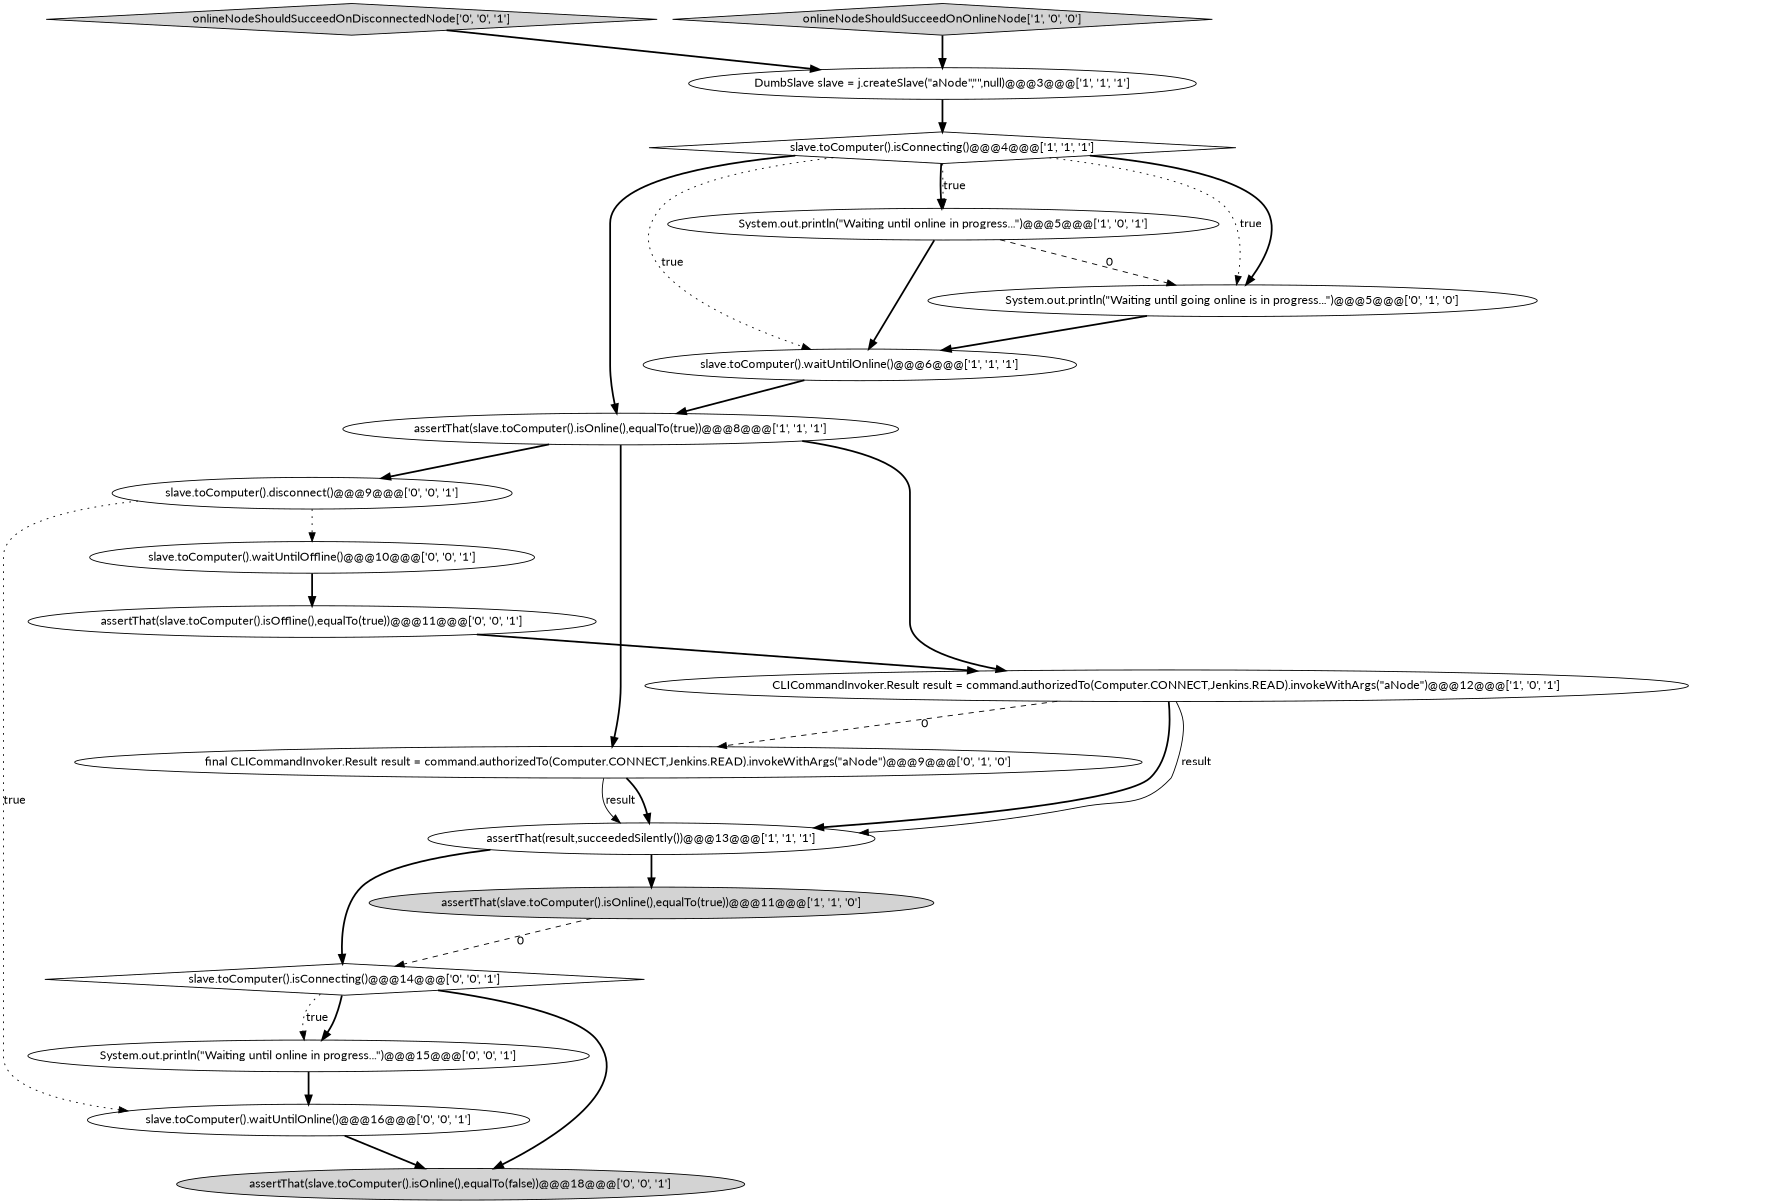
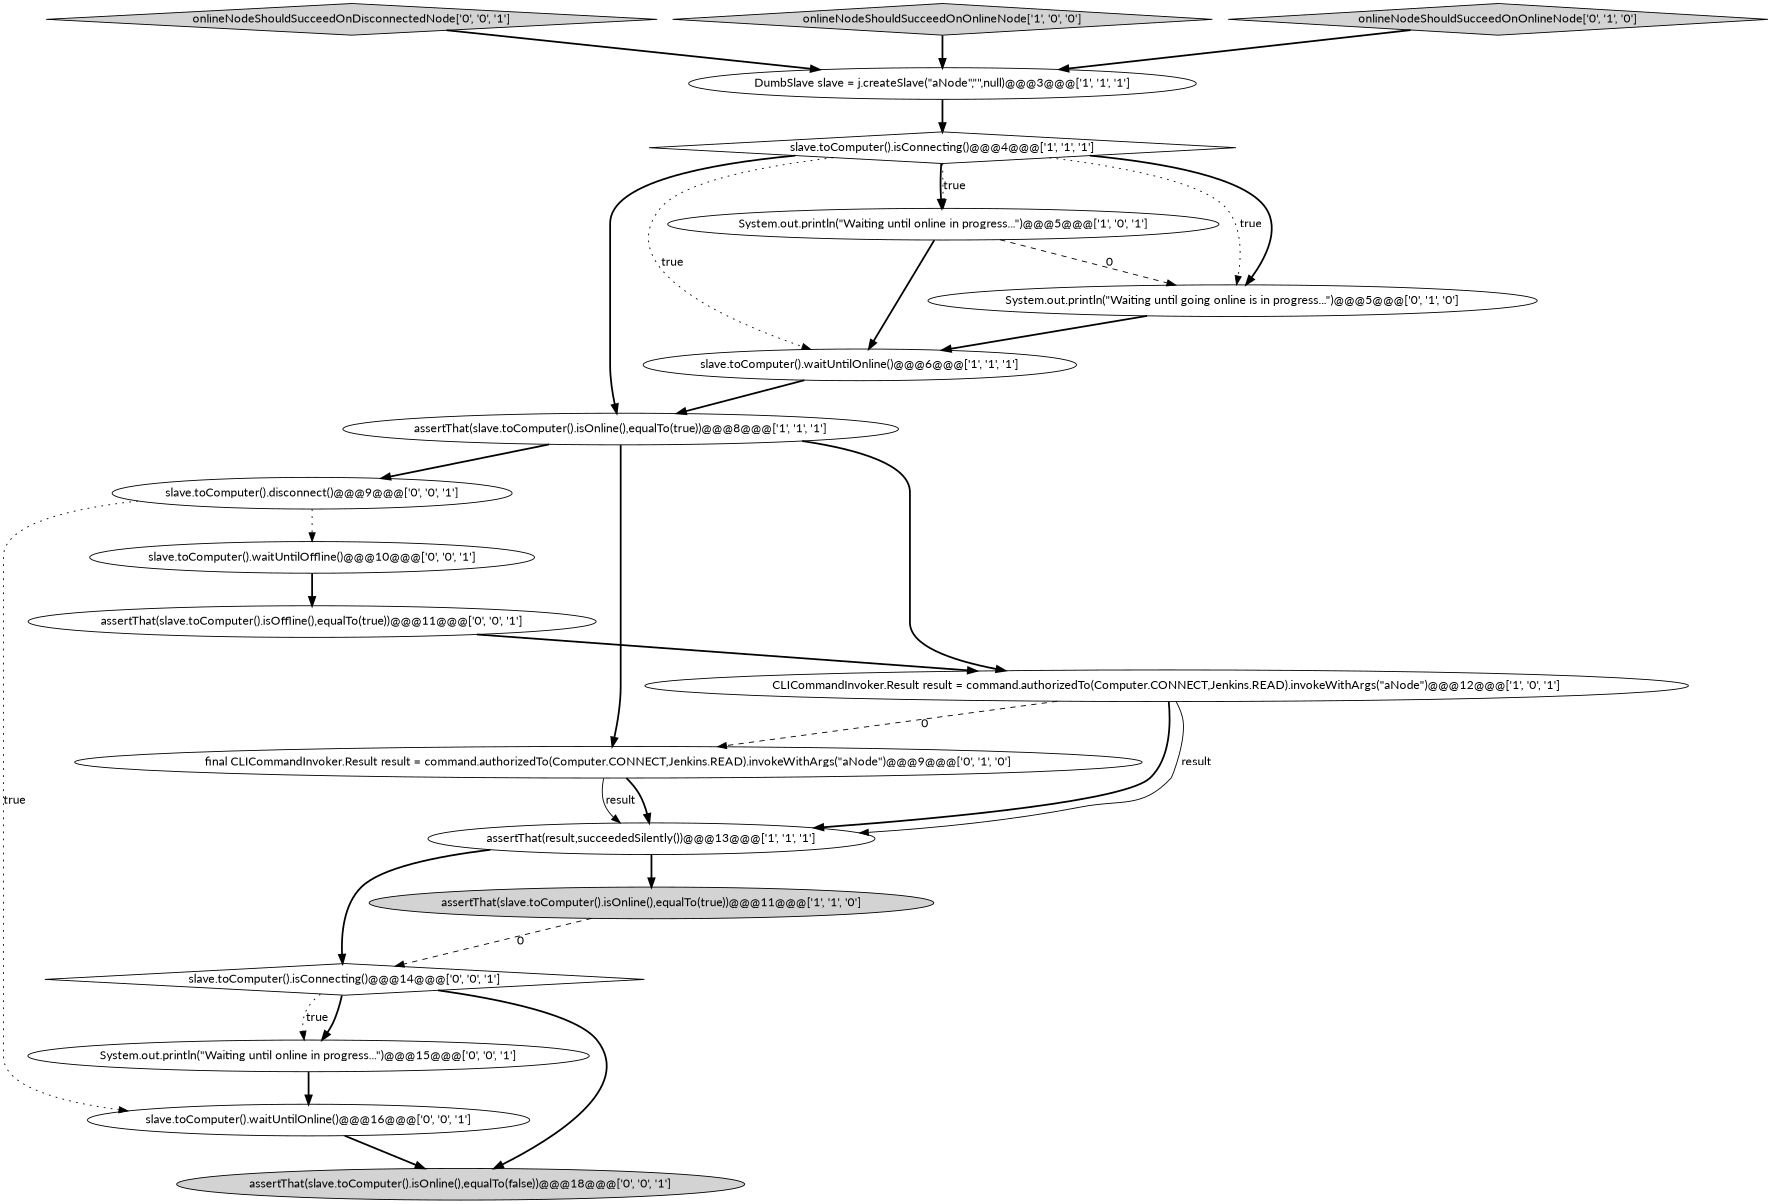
none -> (1498, 19)
